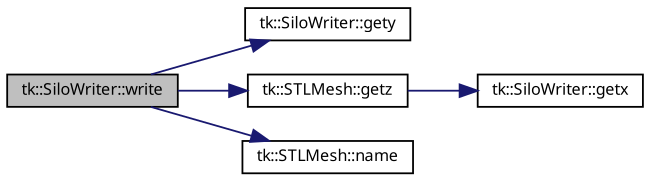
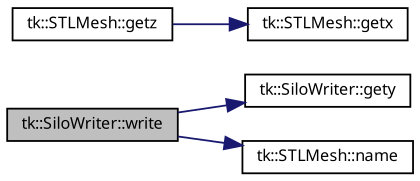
(203, 91) -> none
(560, 91) -> (328, 24)
